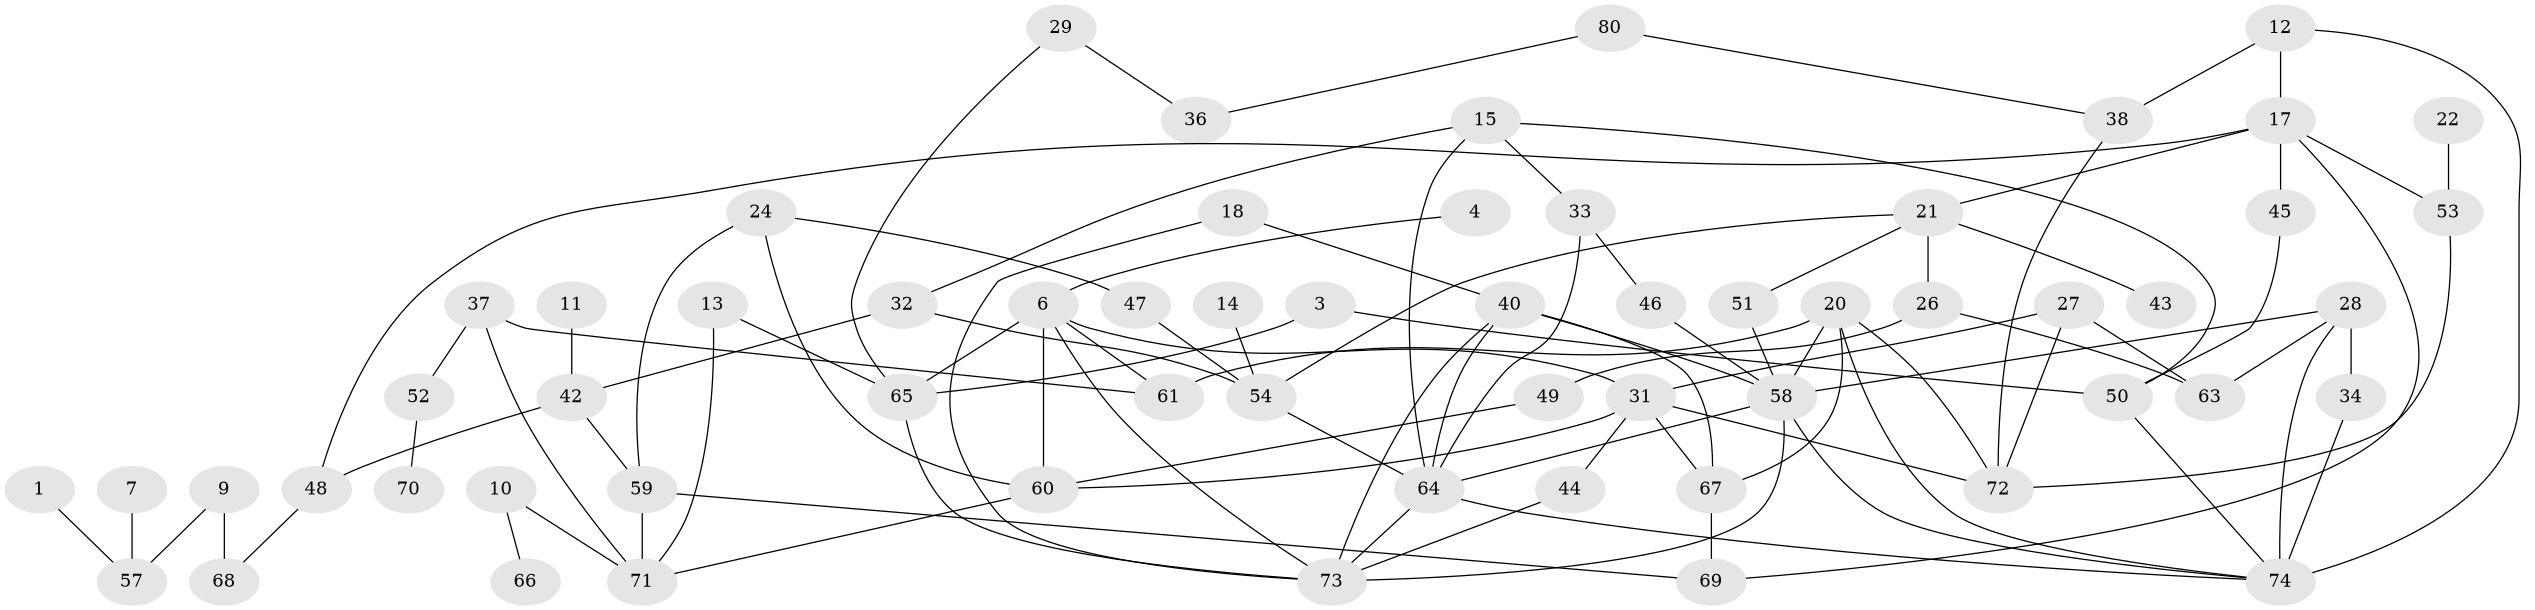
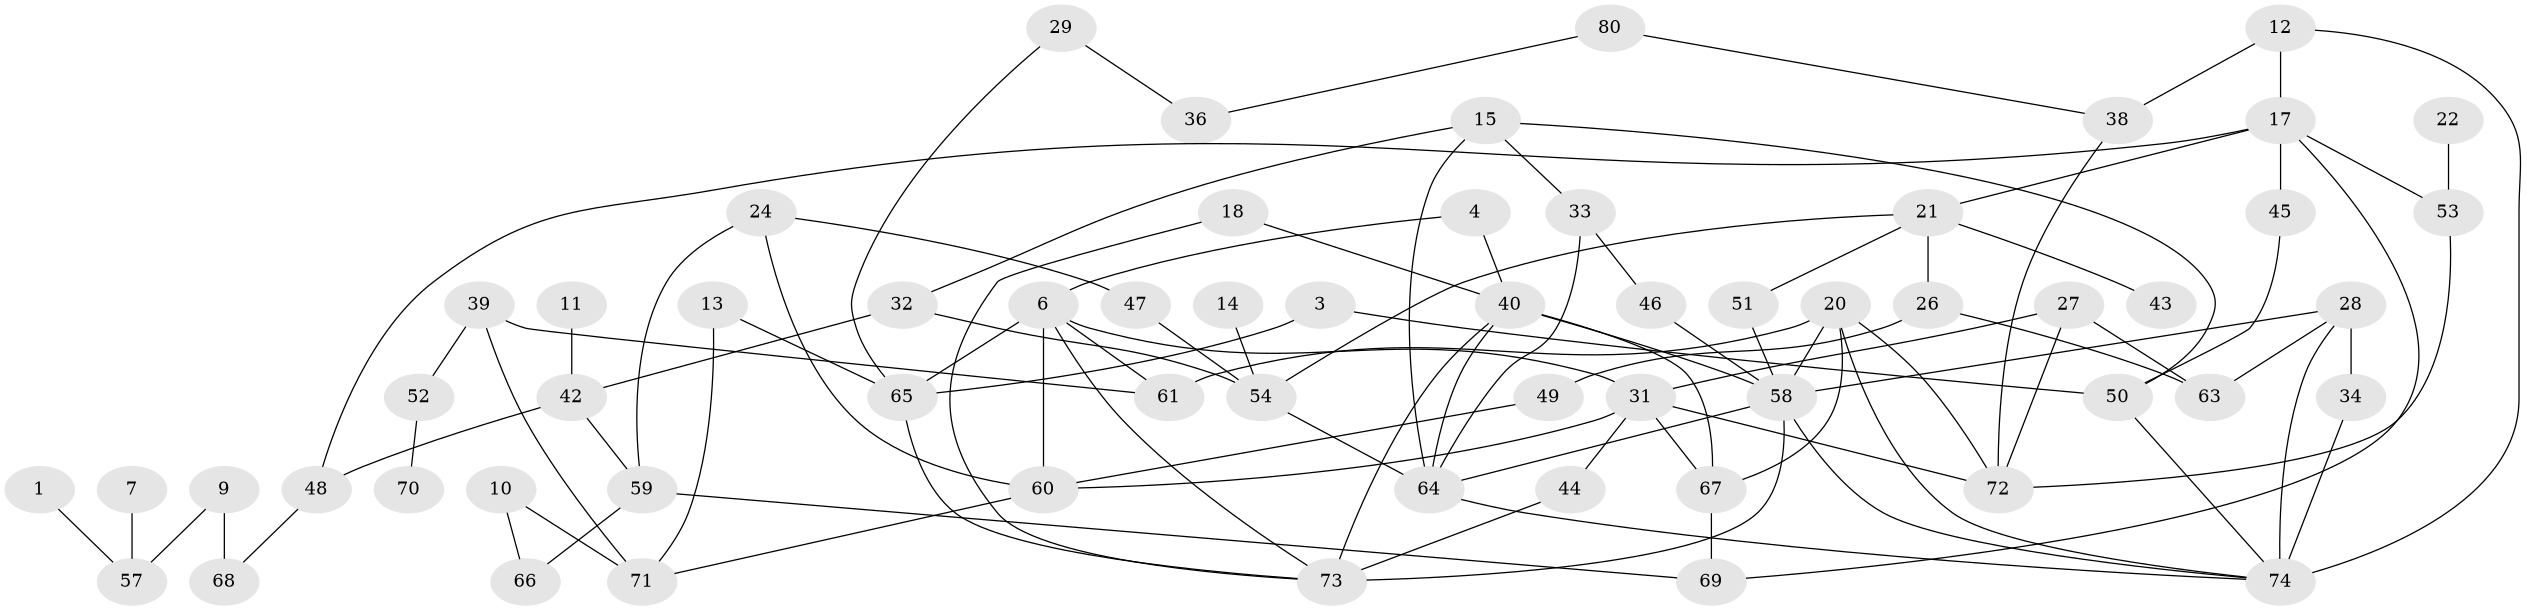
none -> (1493, 259)
(479, 305) -> (479, 305)
(642, 536) -> (586, 534)
(1381, 536) -> none
